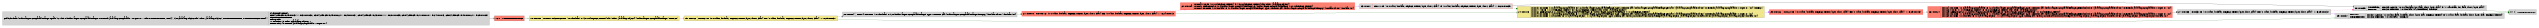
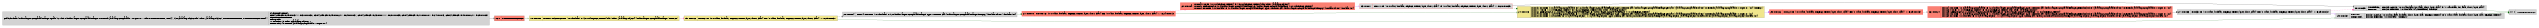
(2357, 17) -> (2357, 17)
(513, 18) -> (513, 18)
